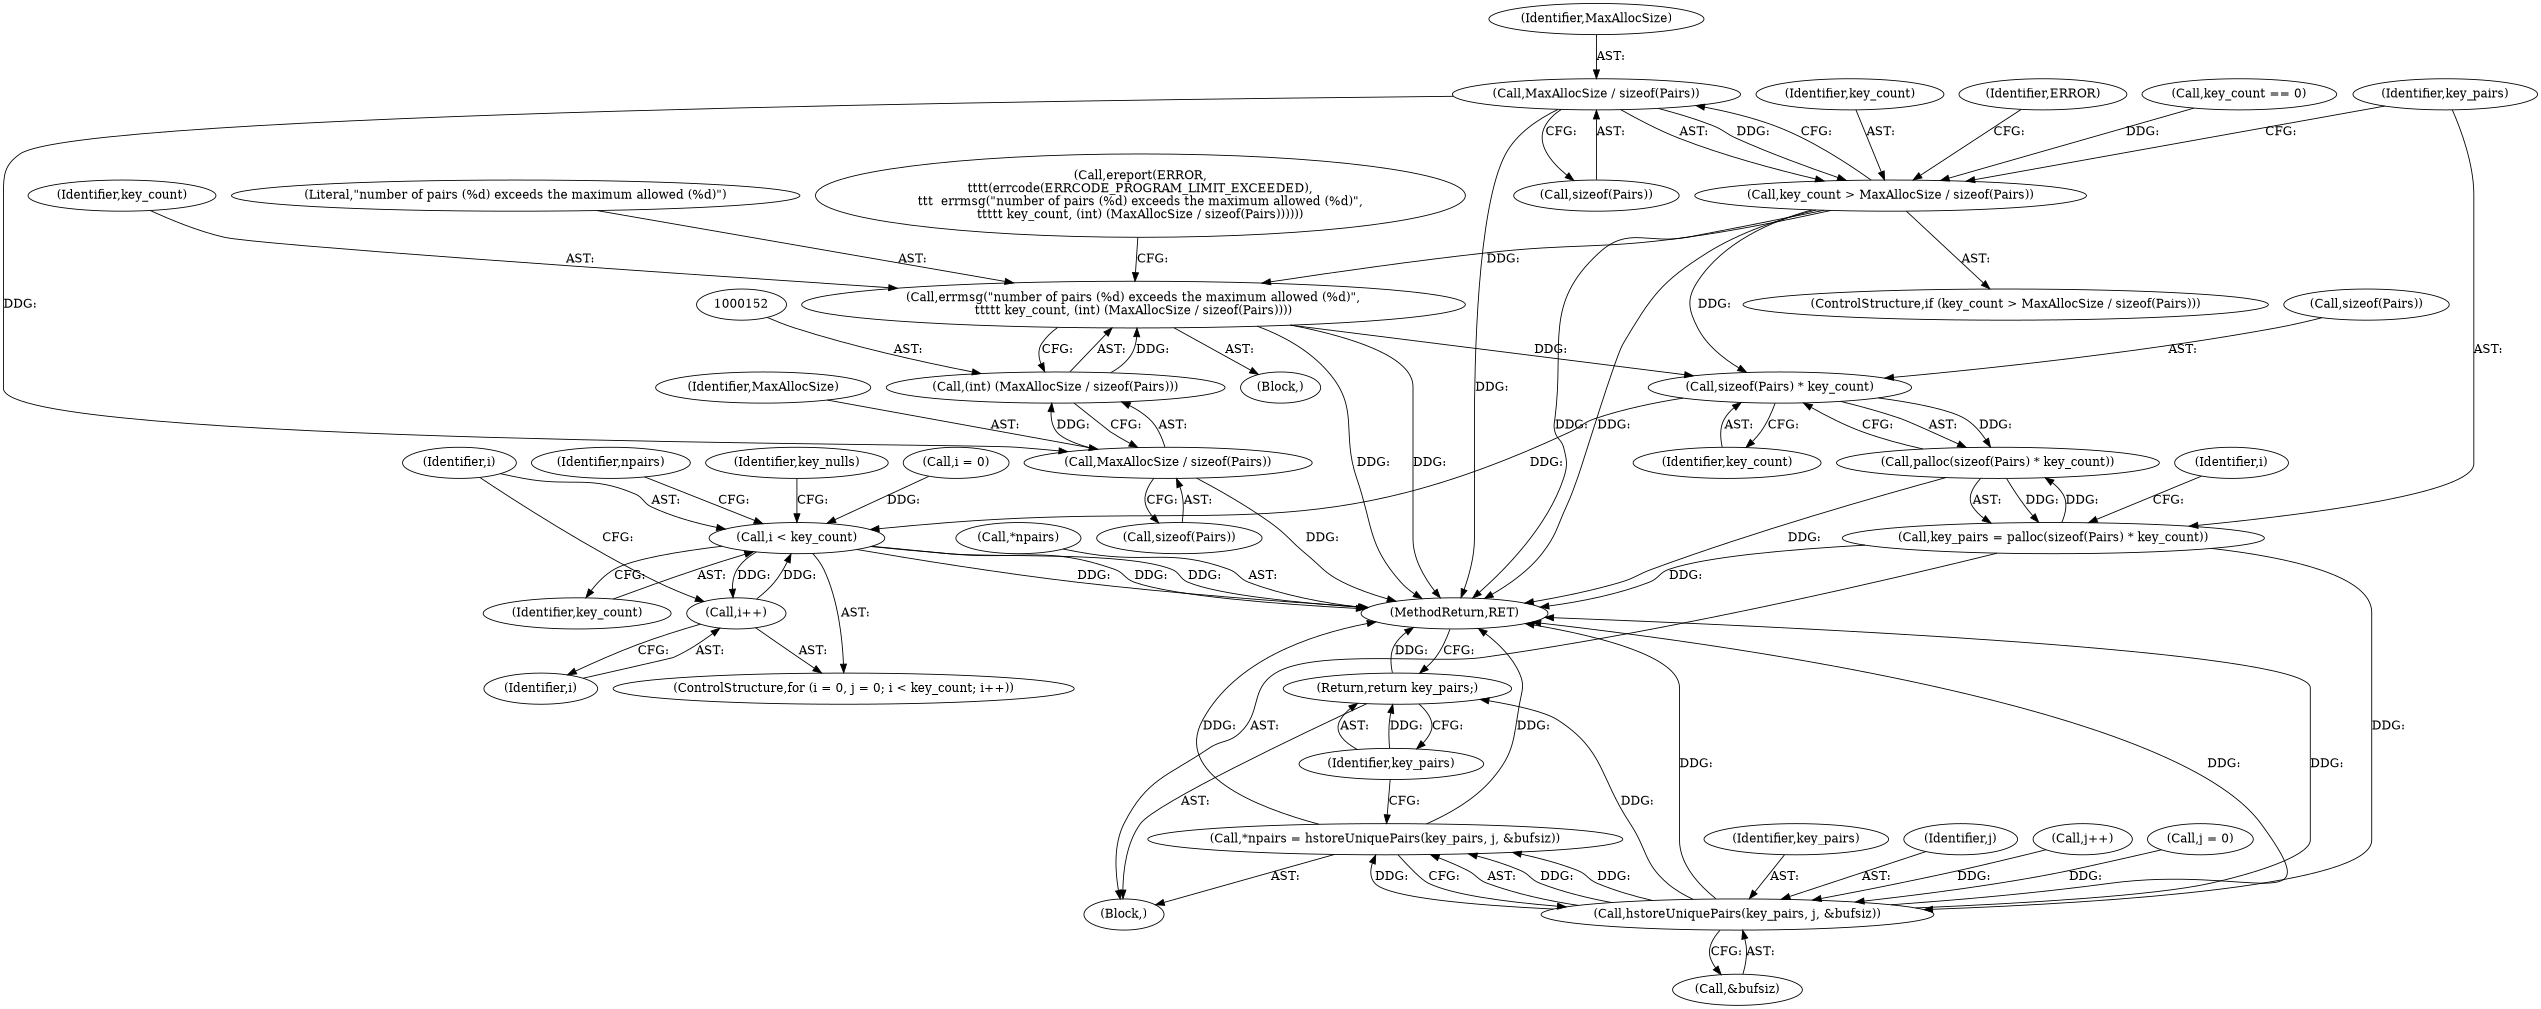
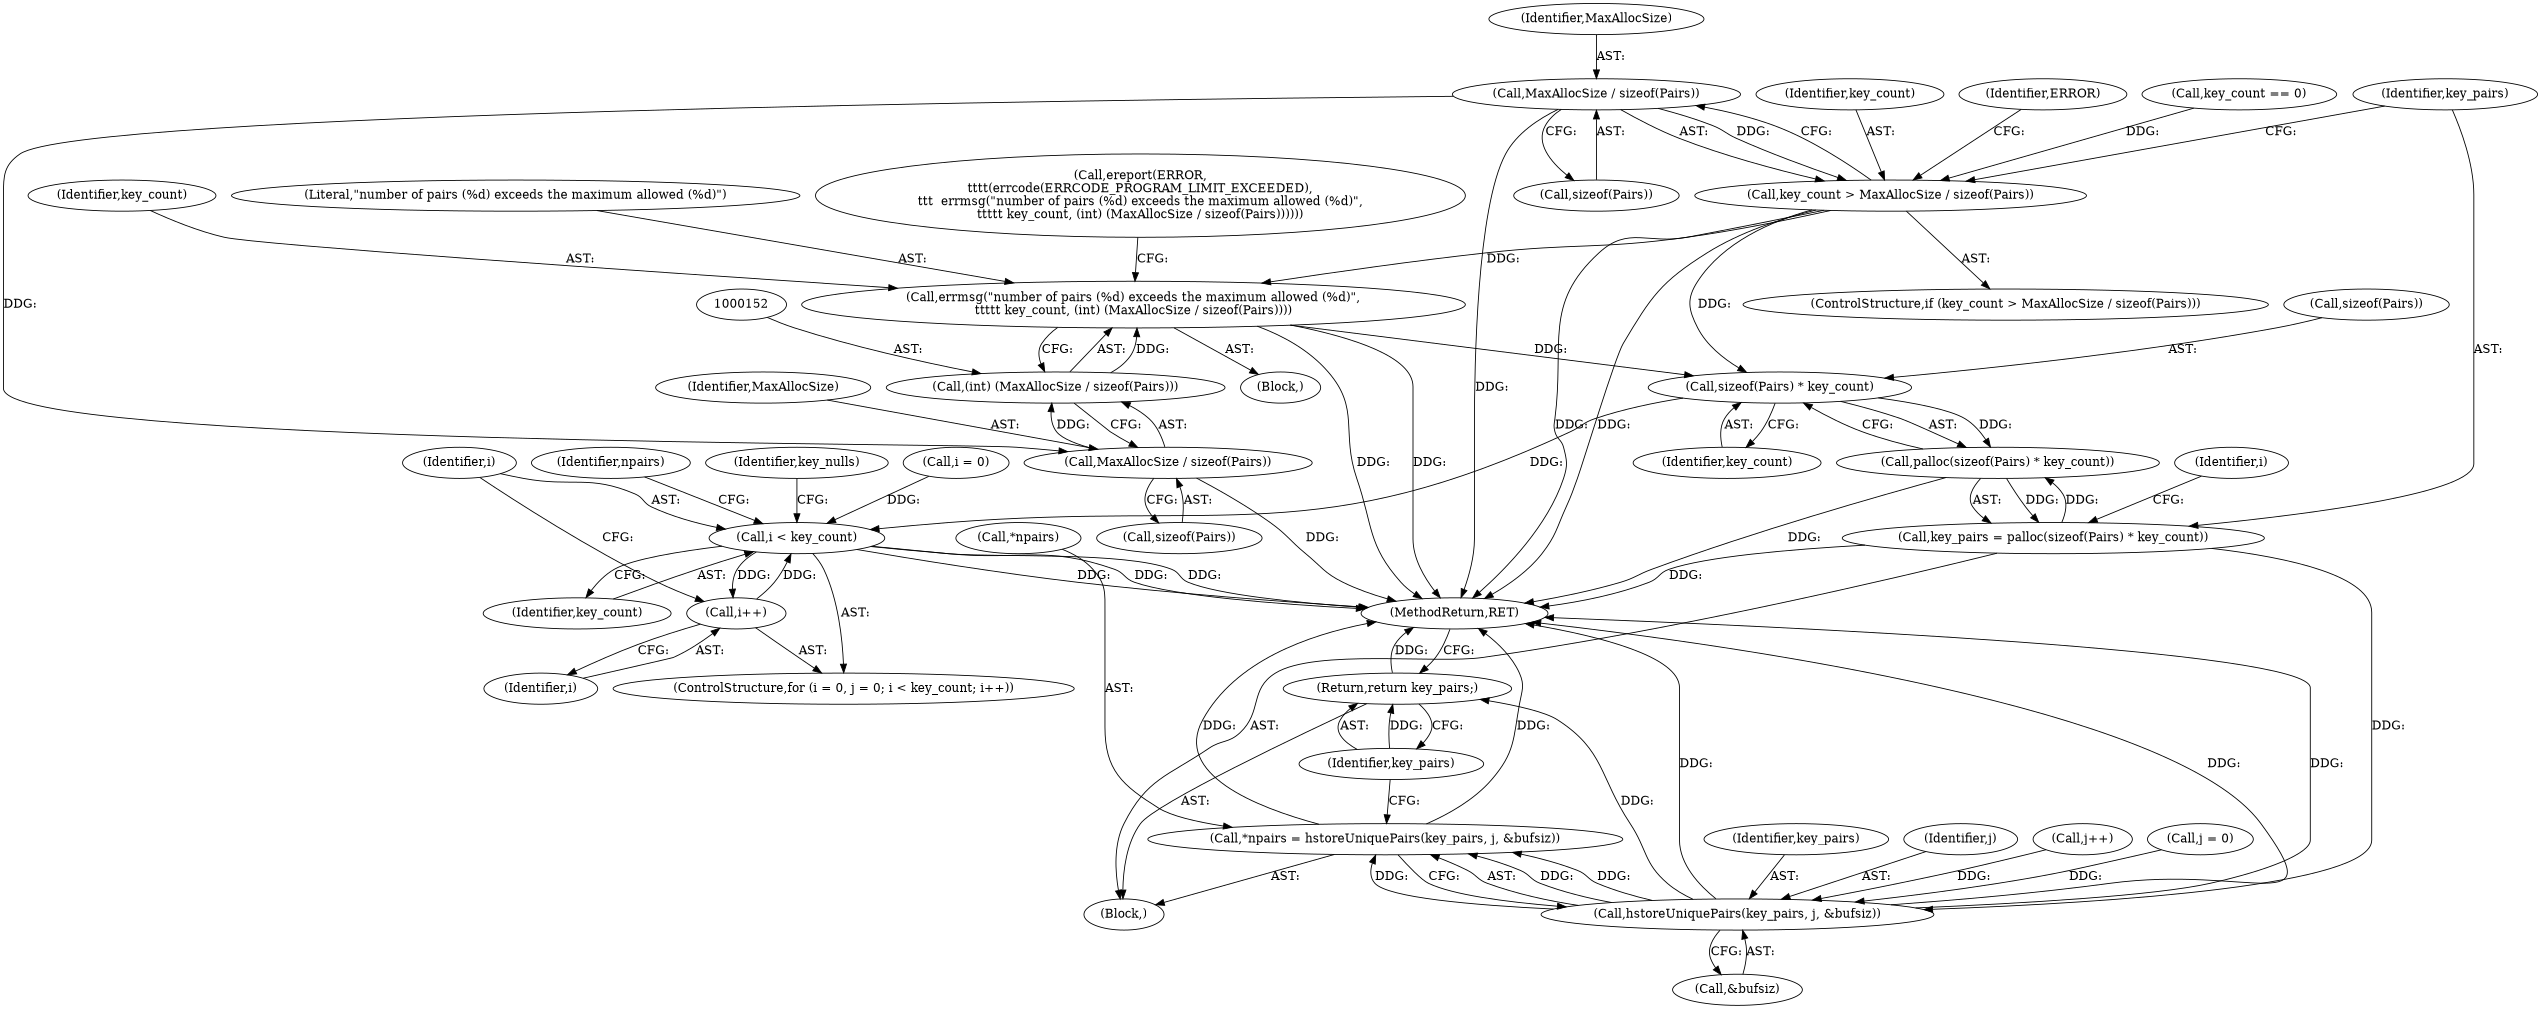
(1214, 565) -> (1105, 713)
